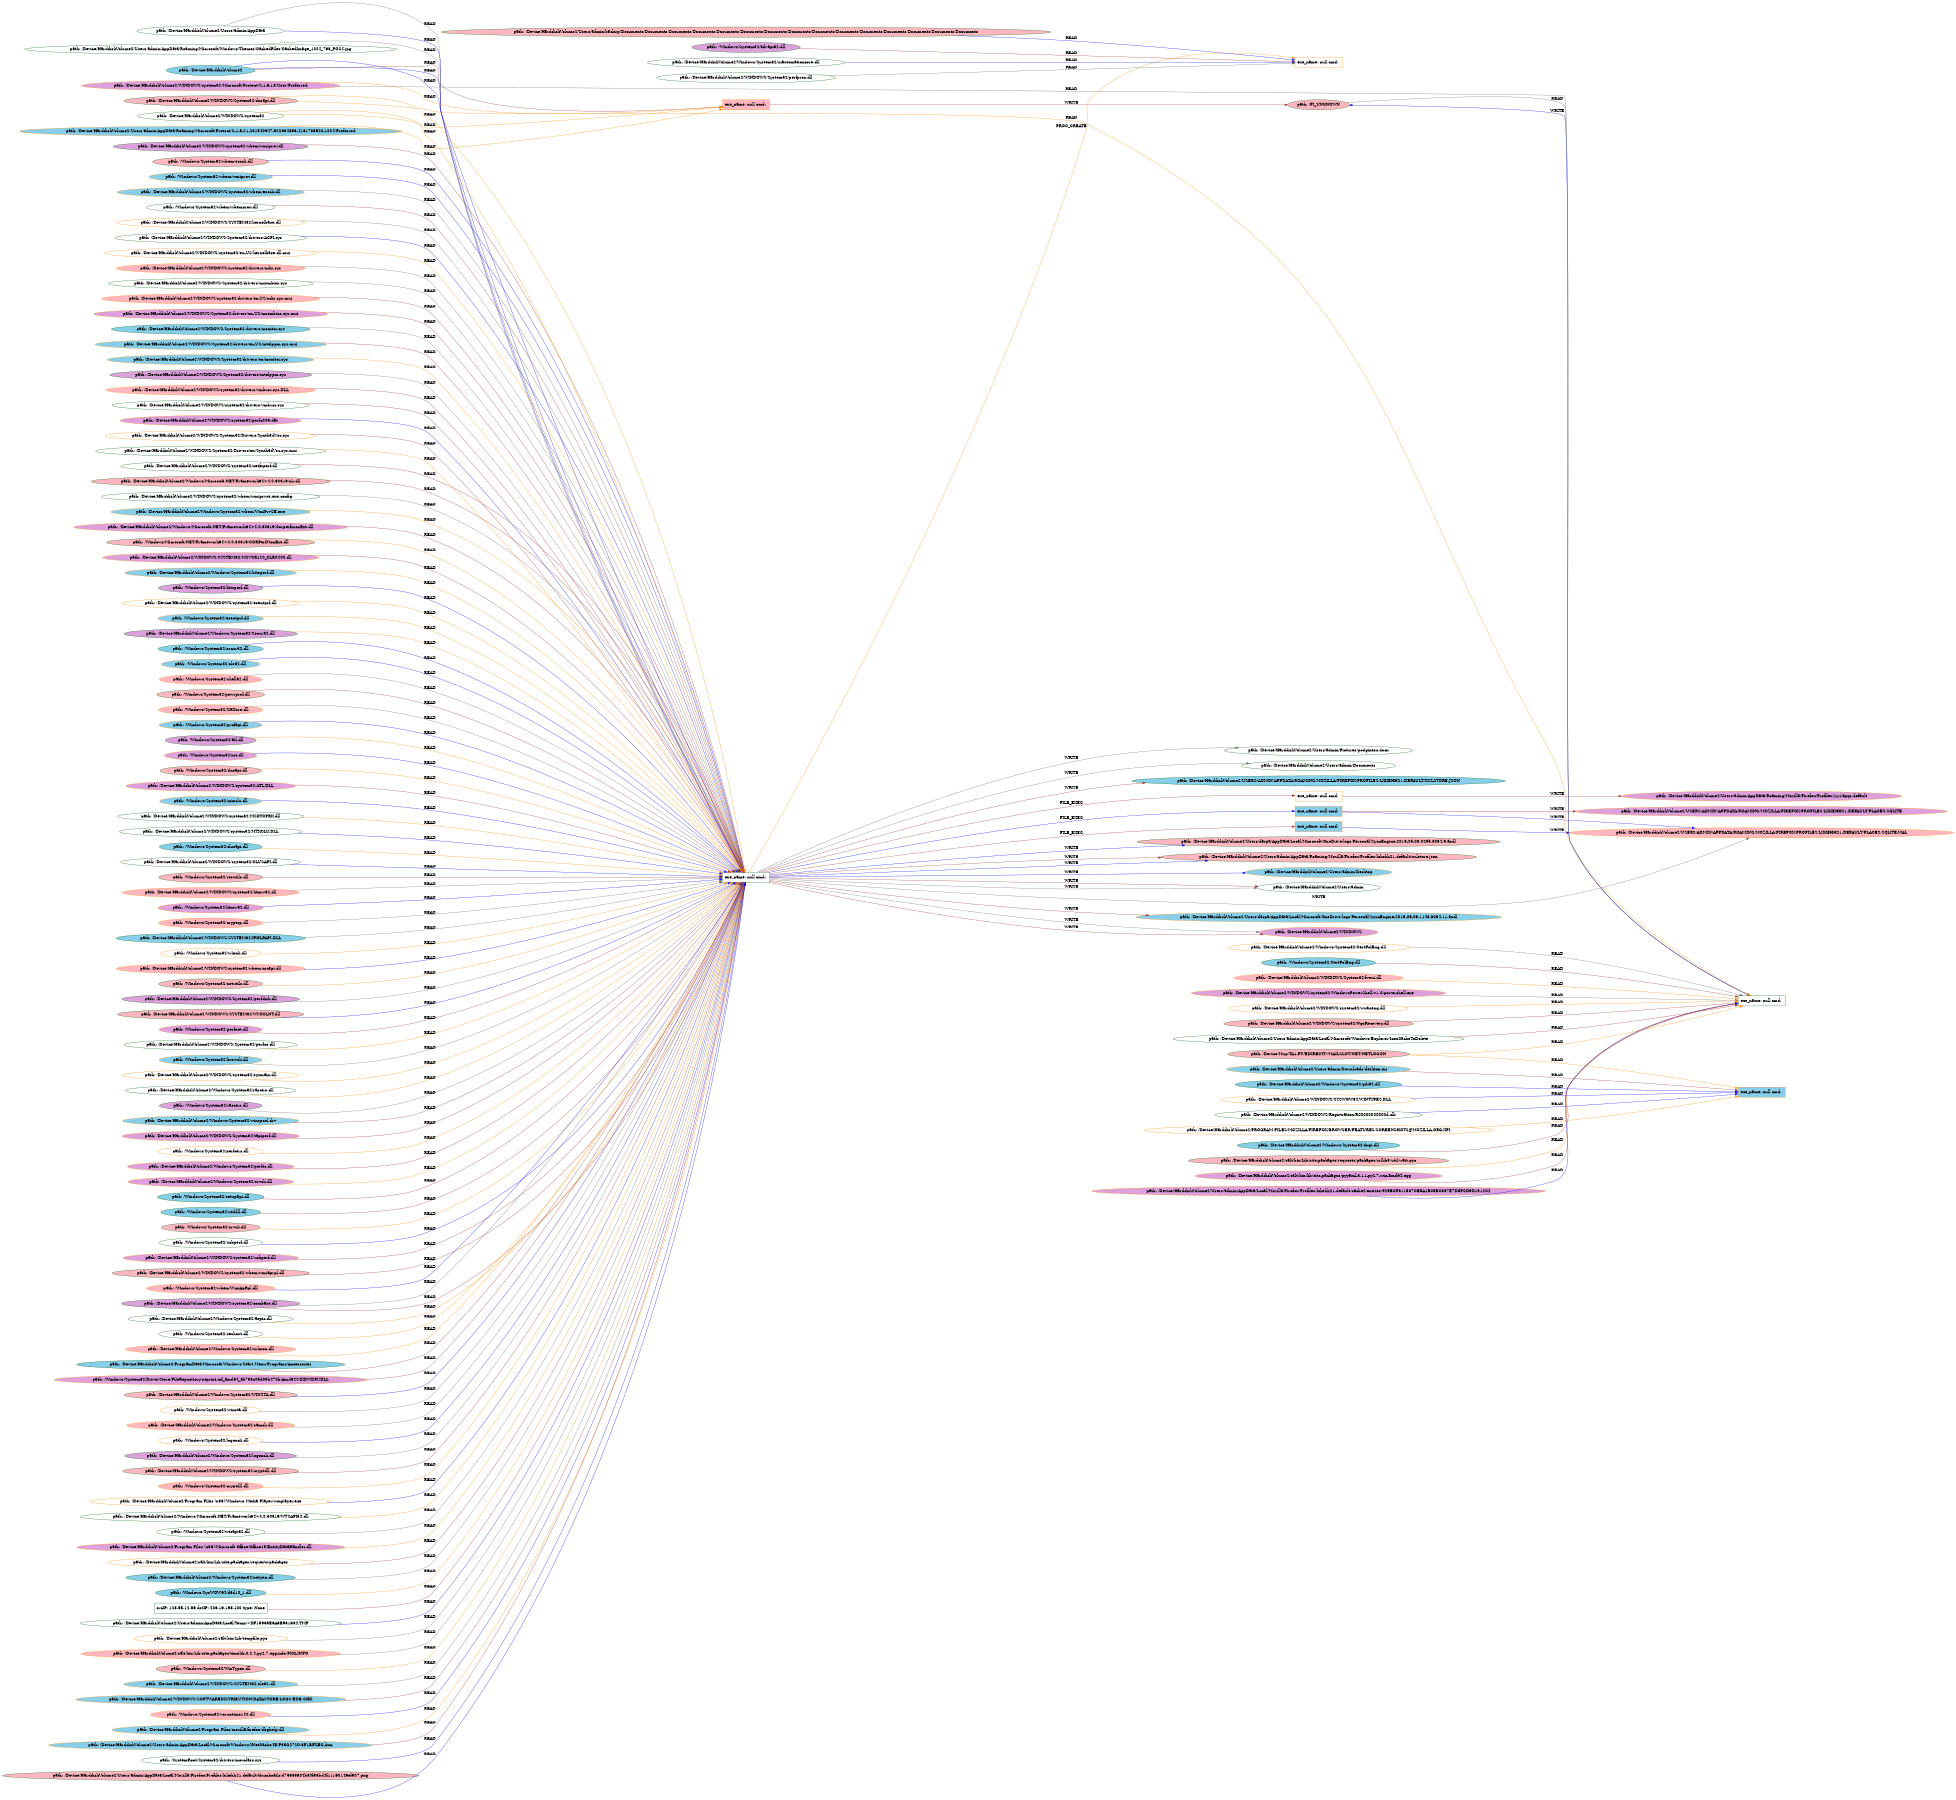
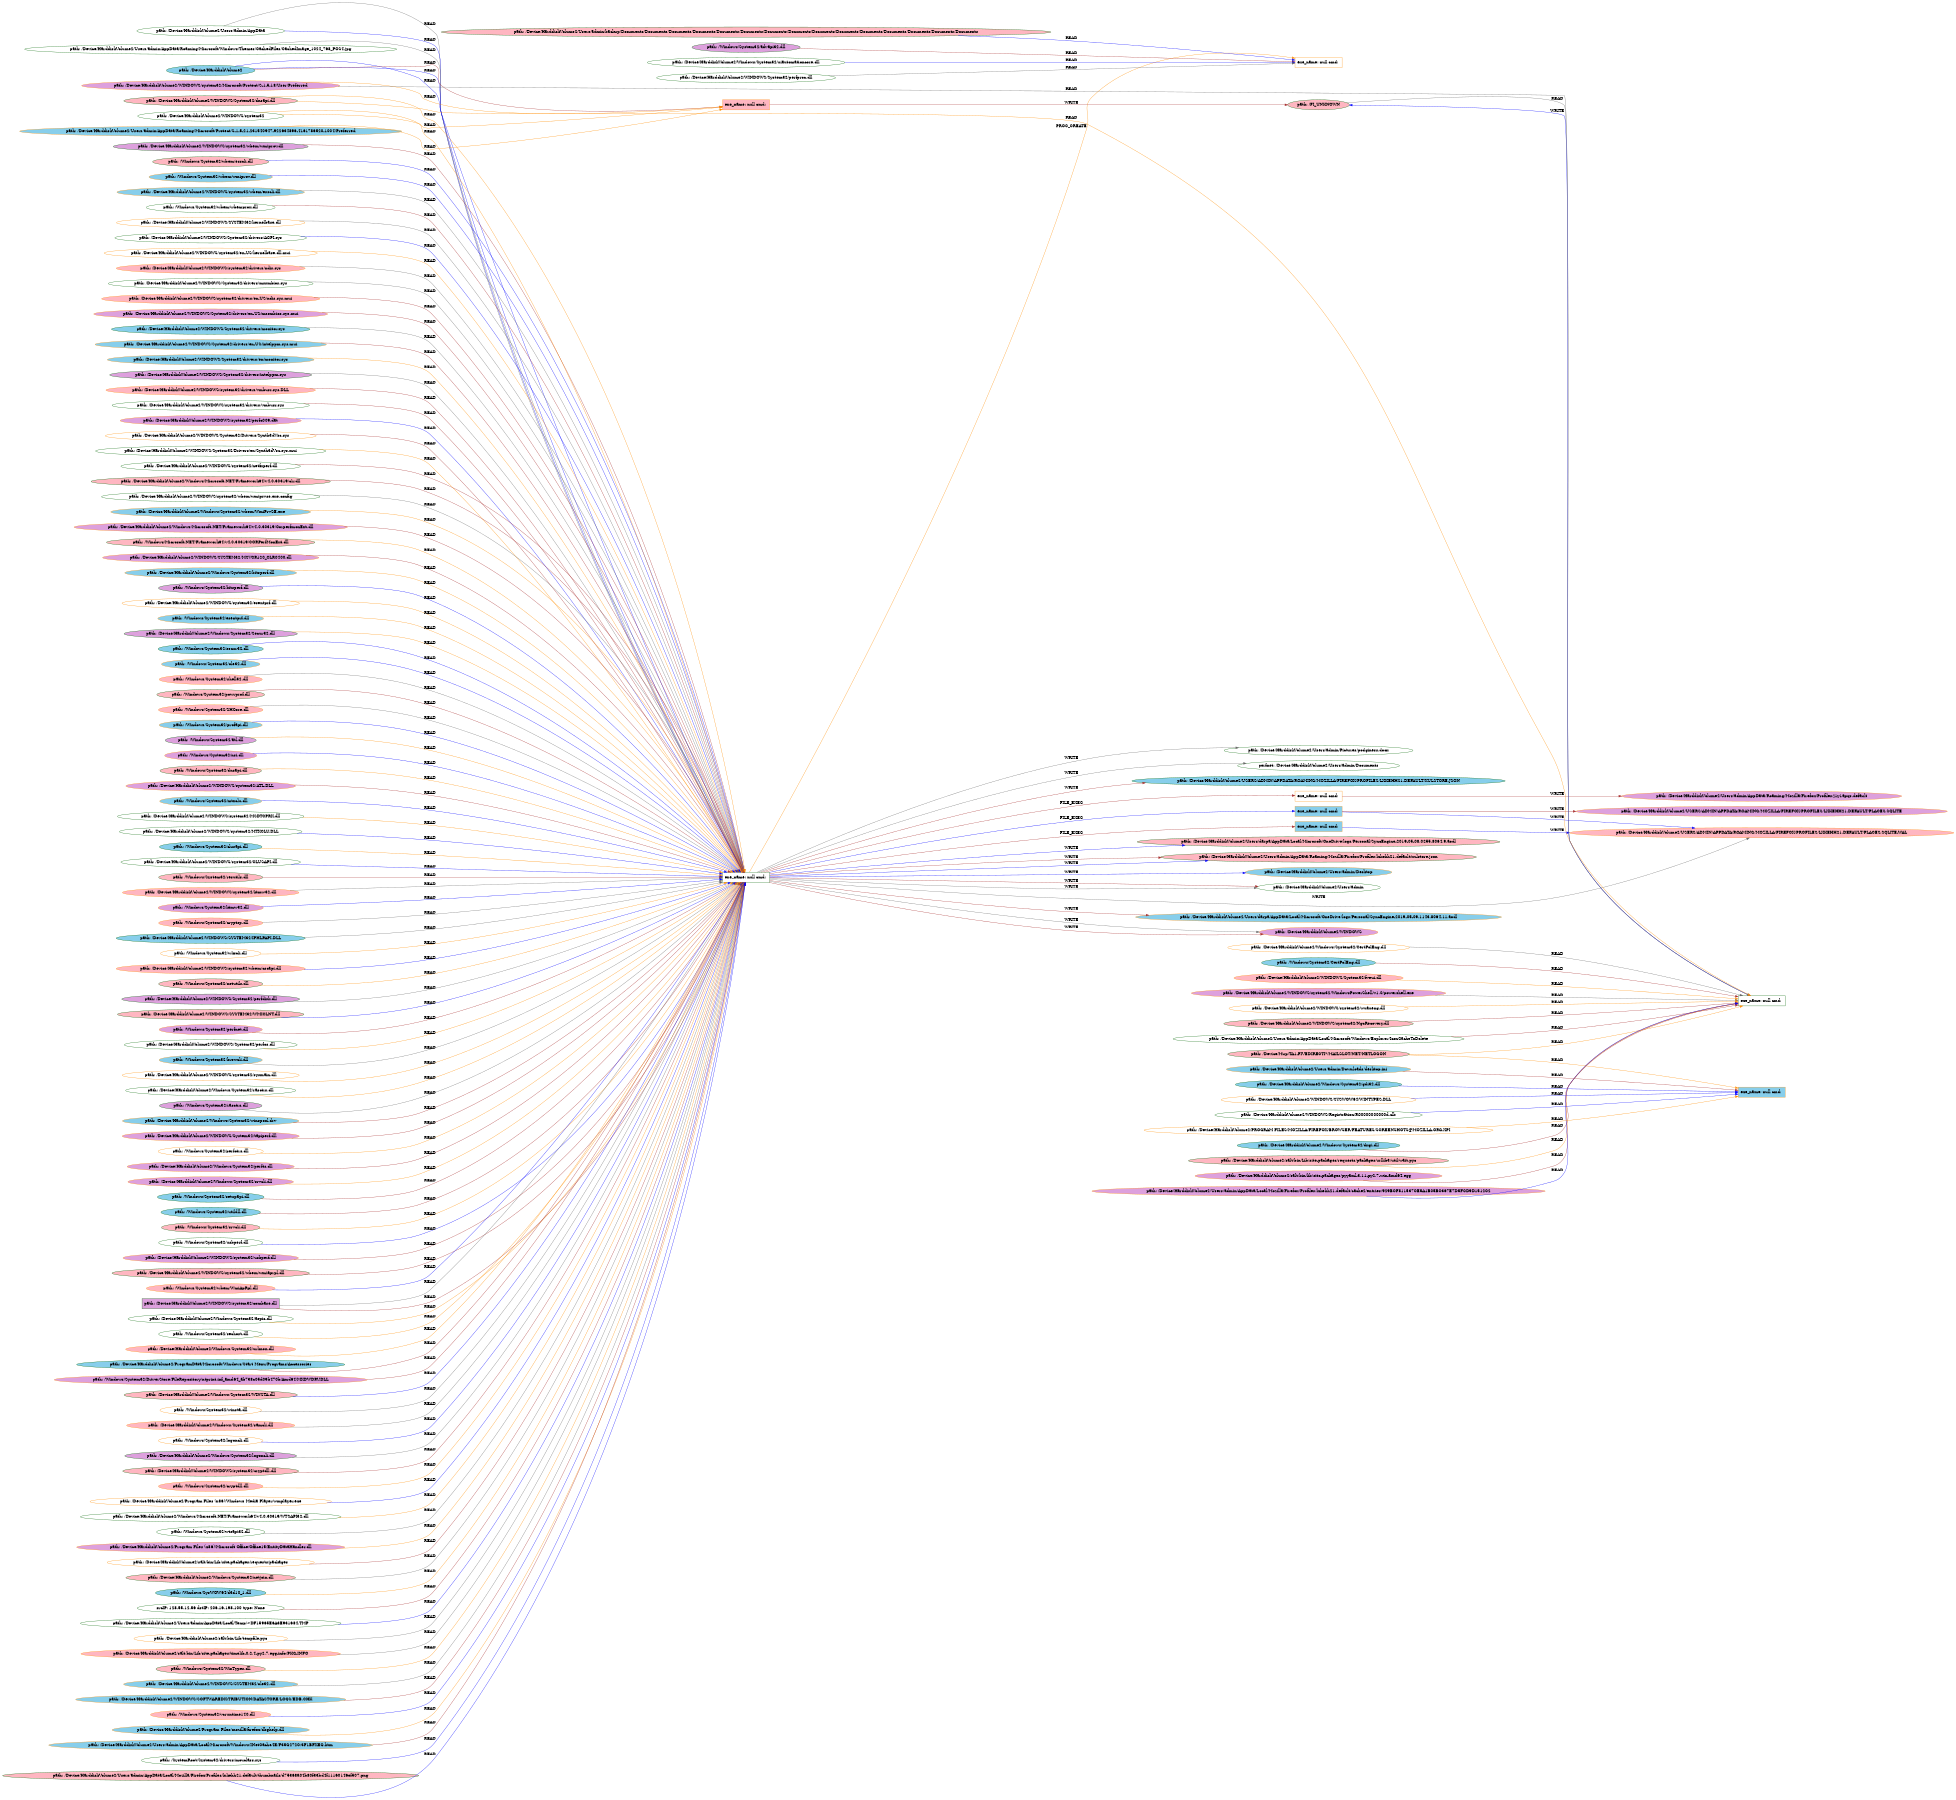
(1319, 766) -> (1319, 766)
(211, 1304) -> (211, 1304)
(211, 1578) -> (211, 1578)
(211, 1608) -> (211, 1608)
